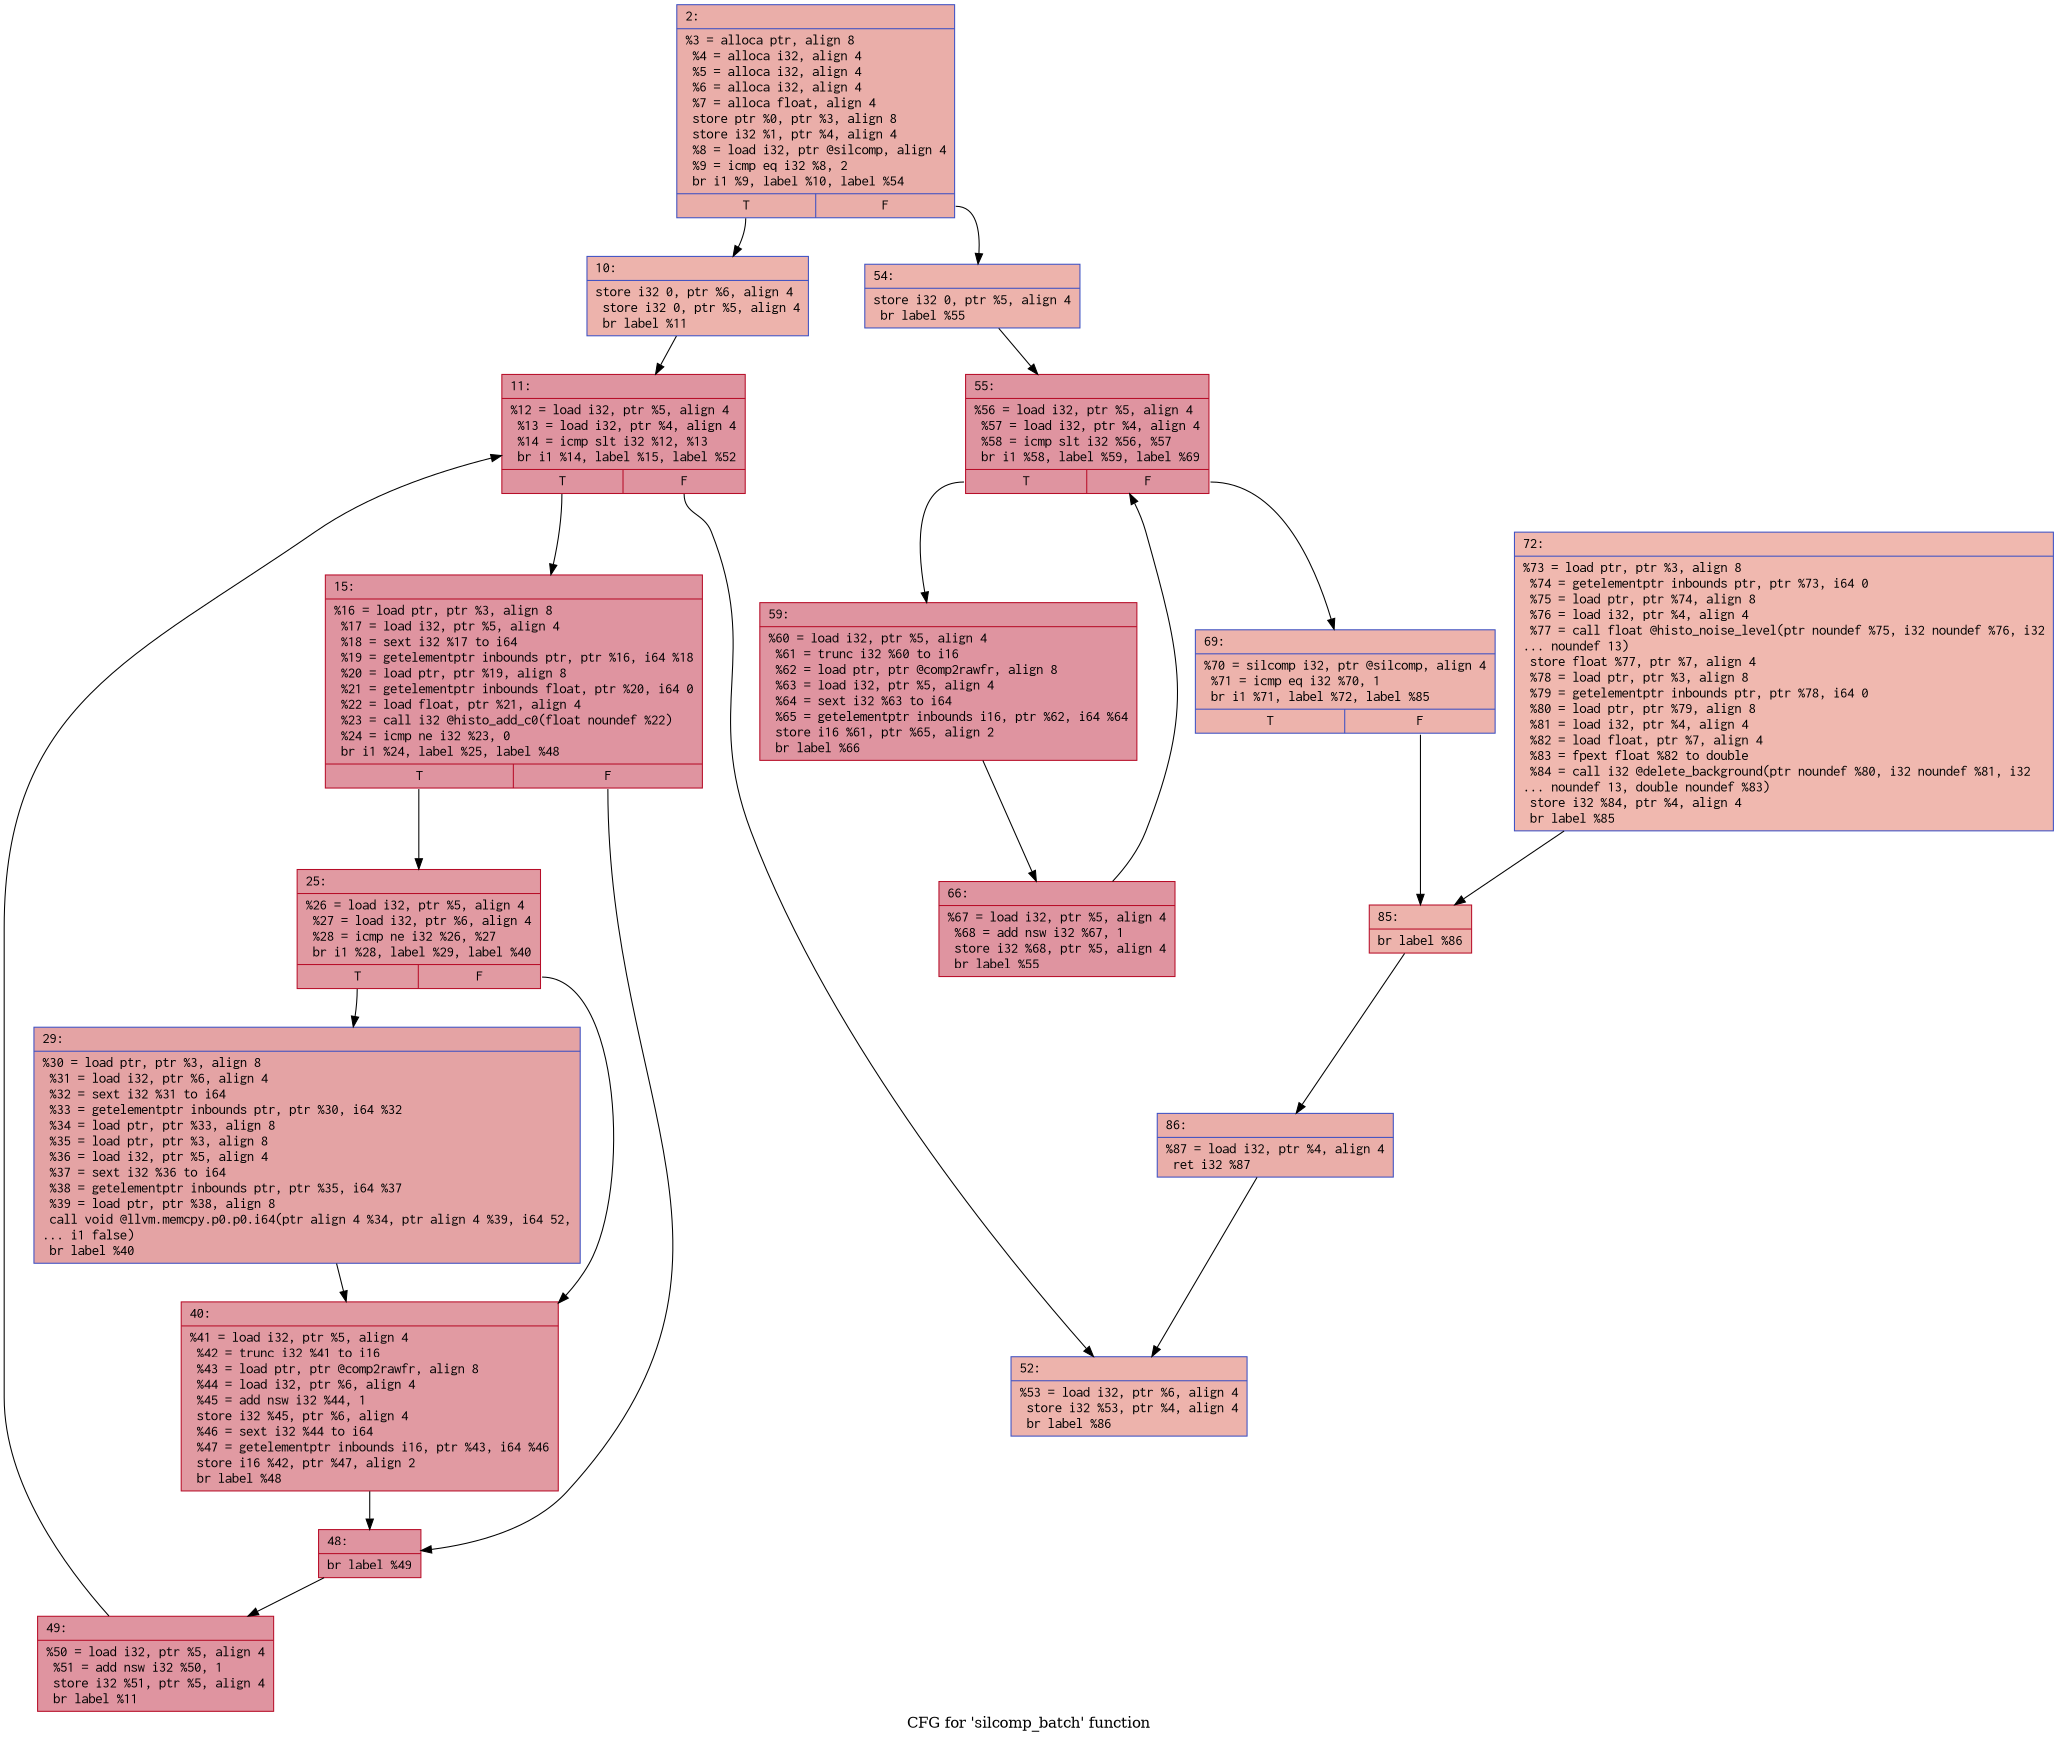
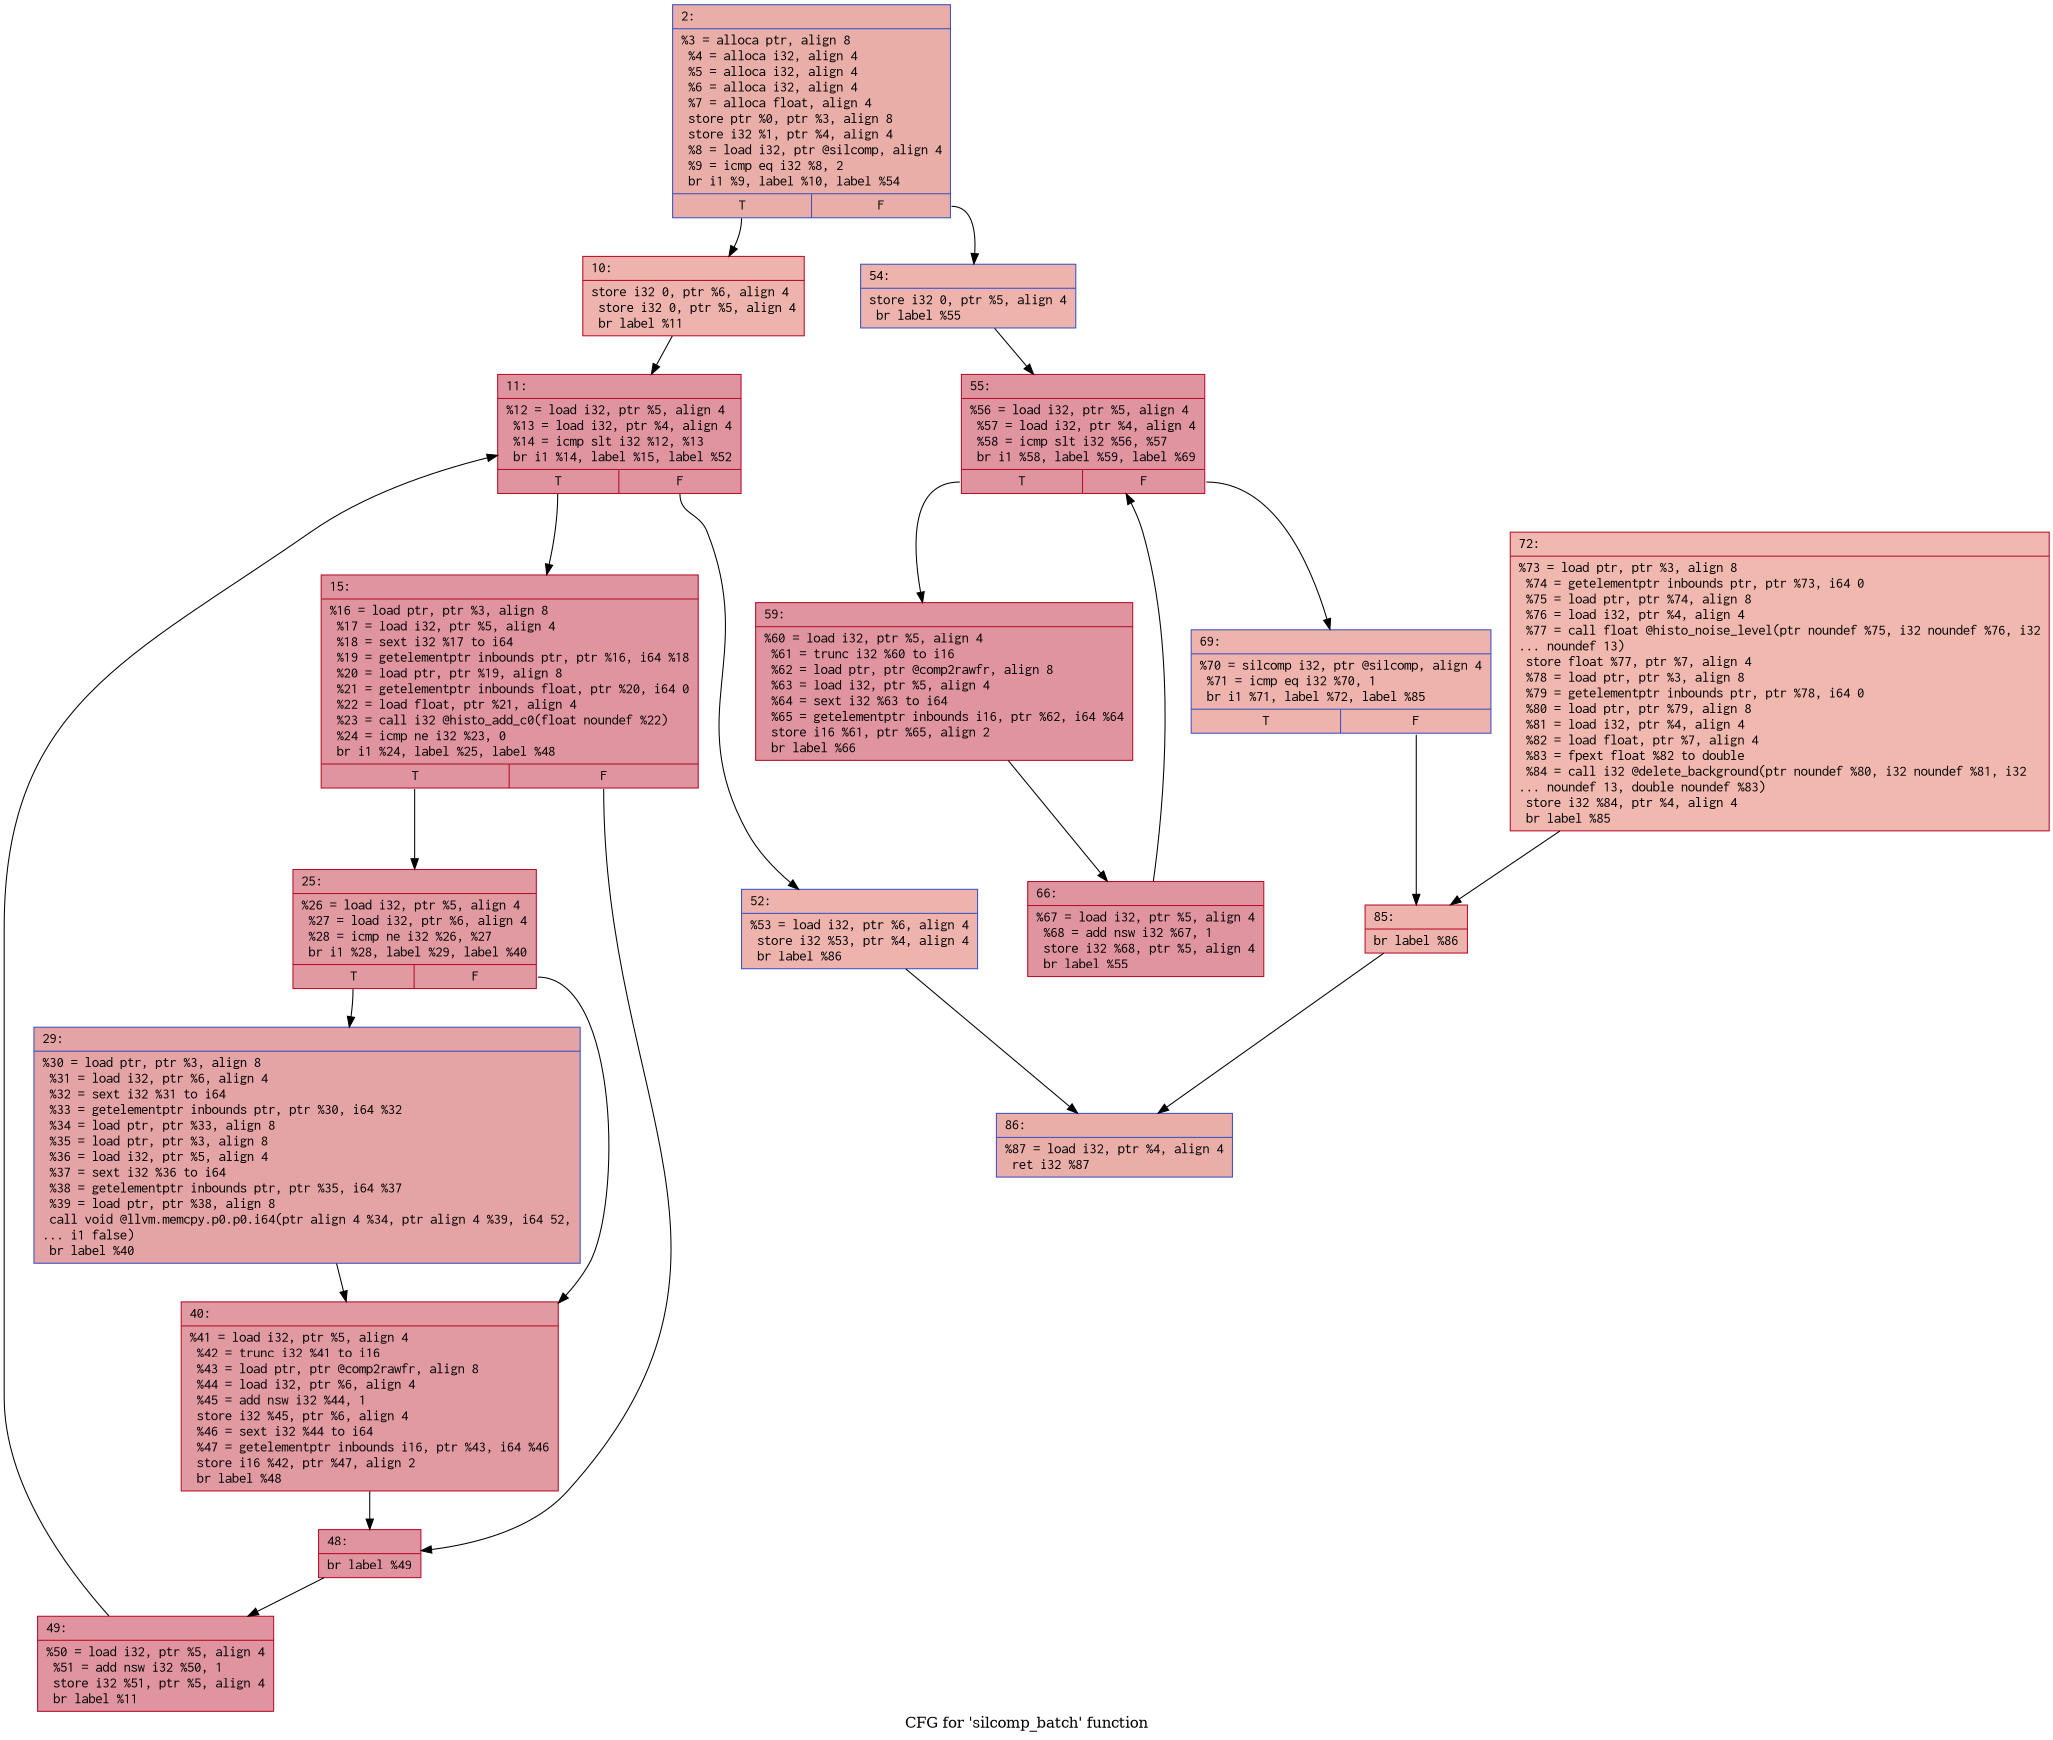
(698, 296) -> (694, 296)
(1784, 682) -> (1780, 682)
(1207, 1262) -> (988, 1038)
